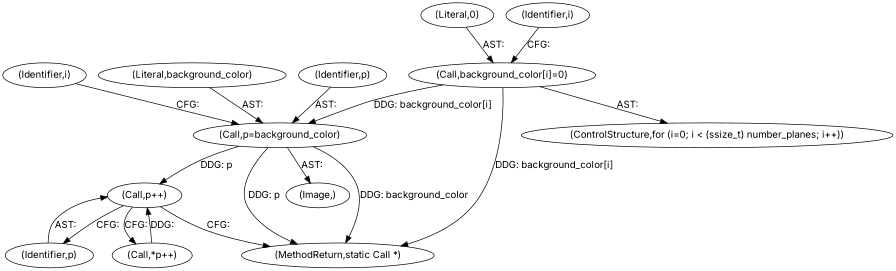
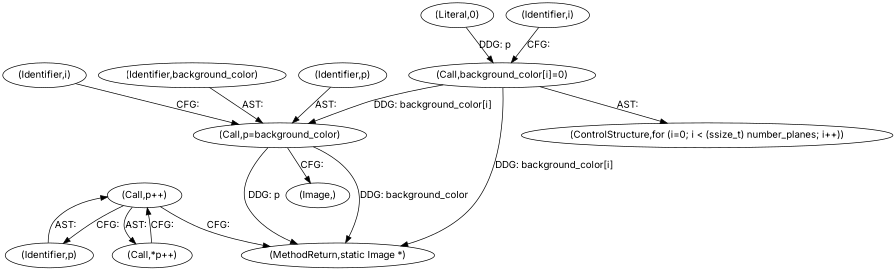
(495, 45) -> (495, 45)
(192, 75) -> (192, 75)
(201, 160) -> none
(313, 165) -> (313, 165)
(137, 225) -> (137, 225)
(164, 225) -> (164, 225)
(338, 255) -> (338, 255)
